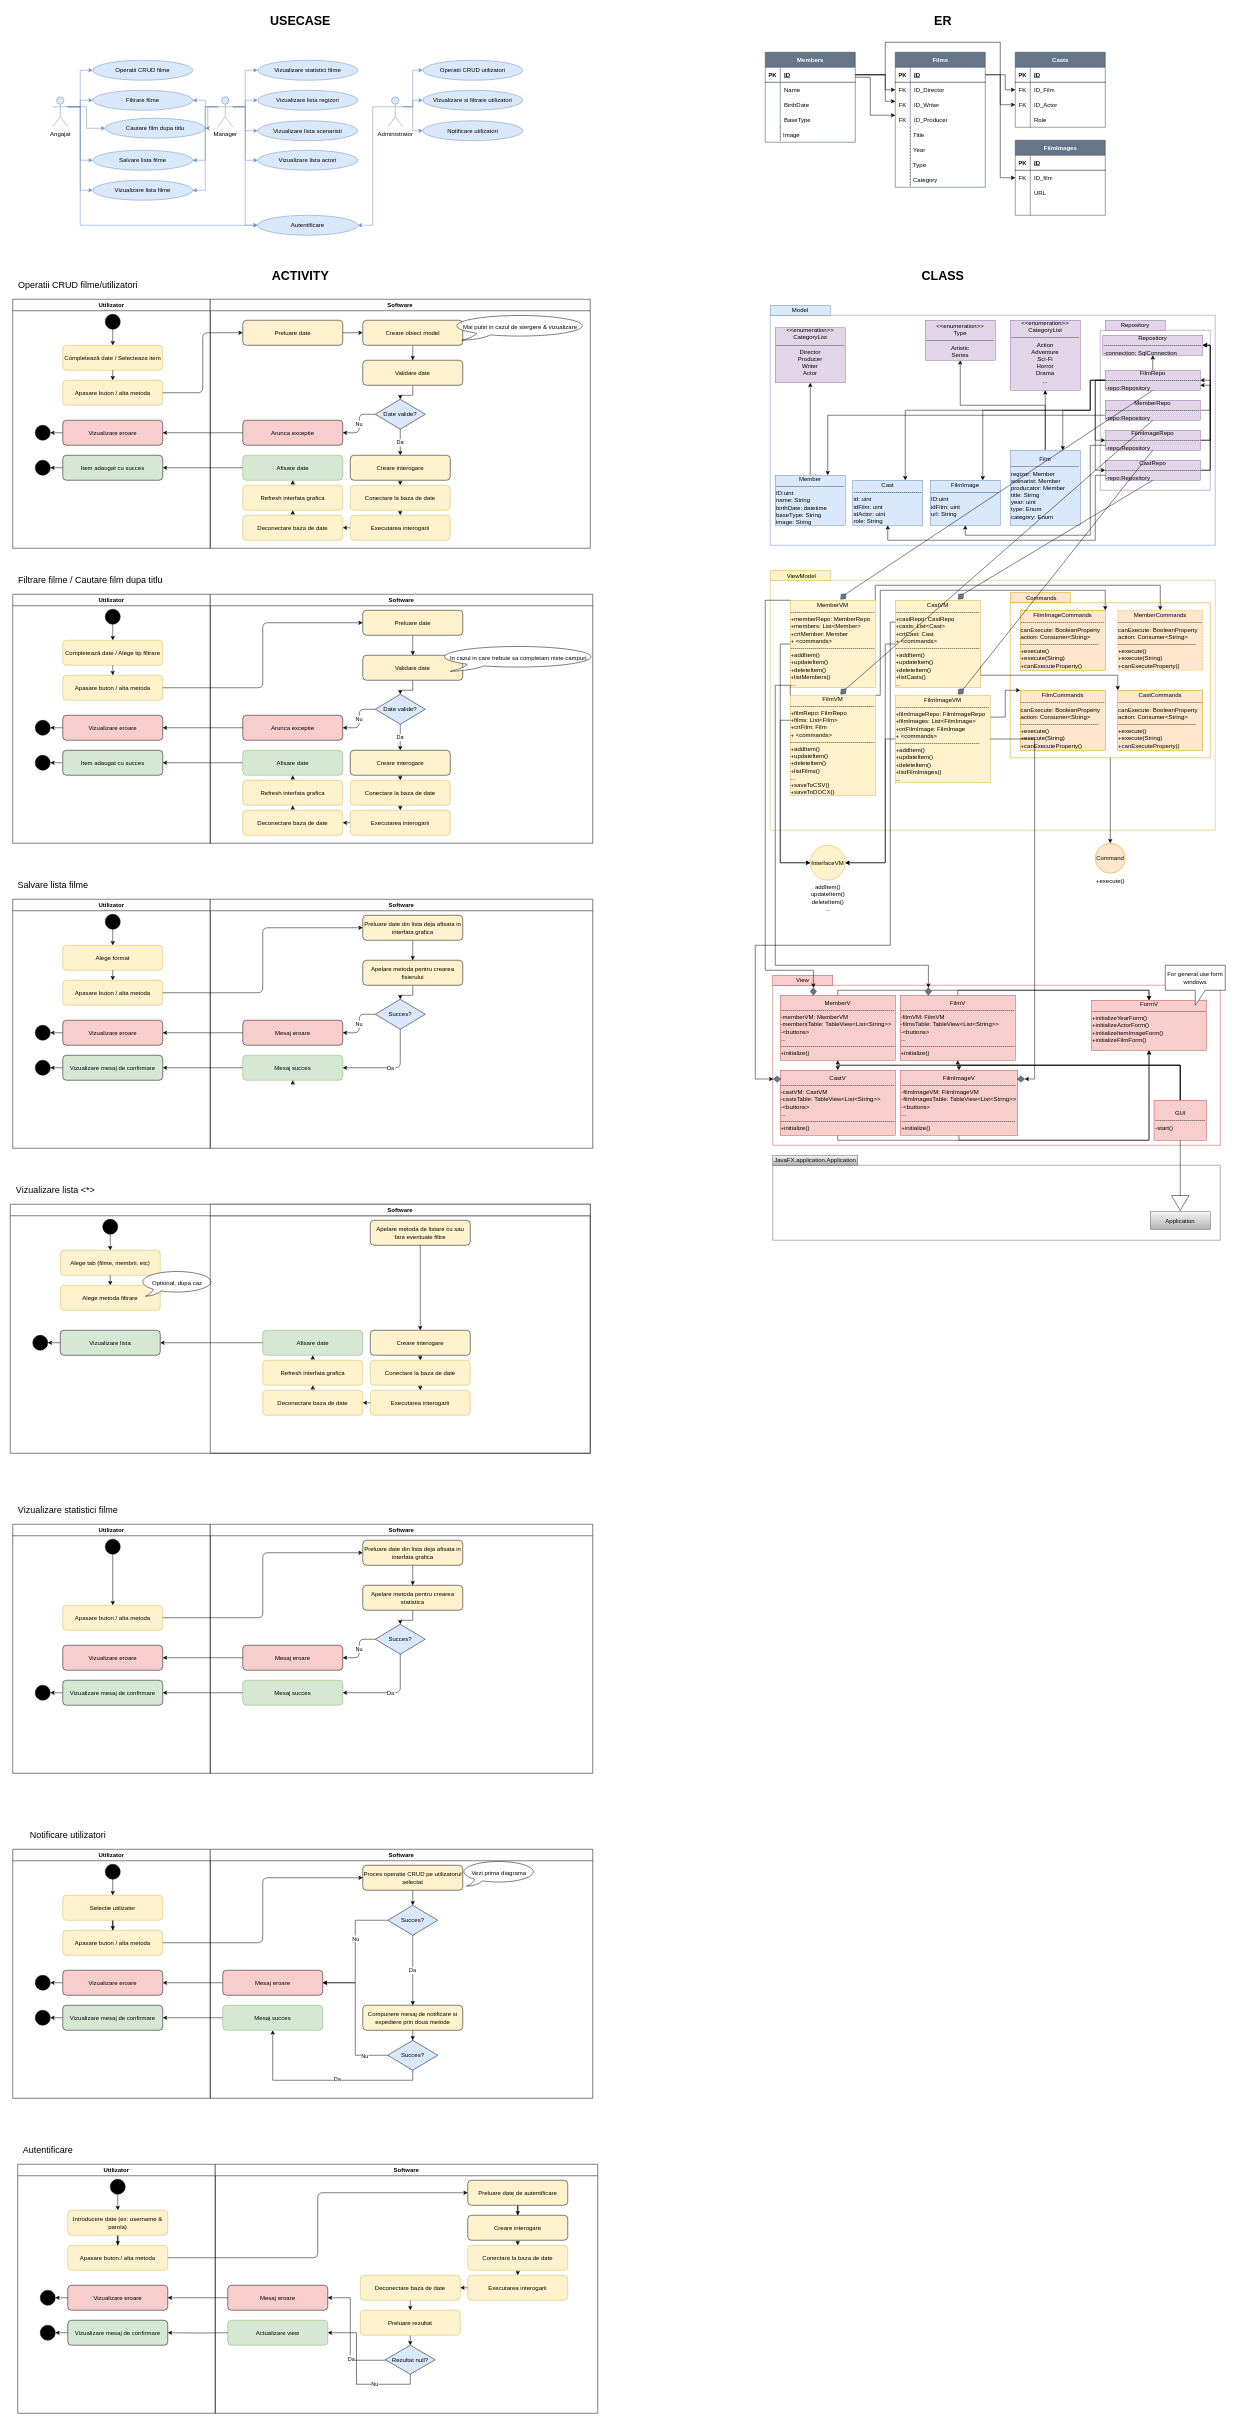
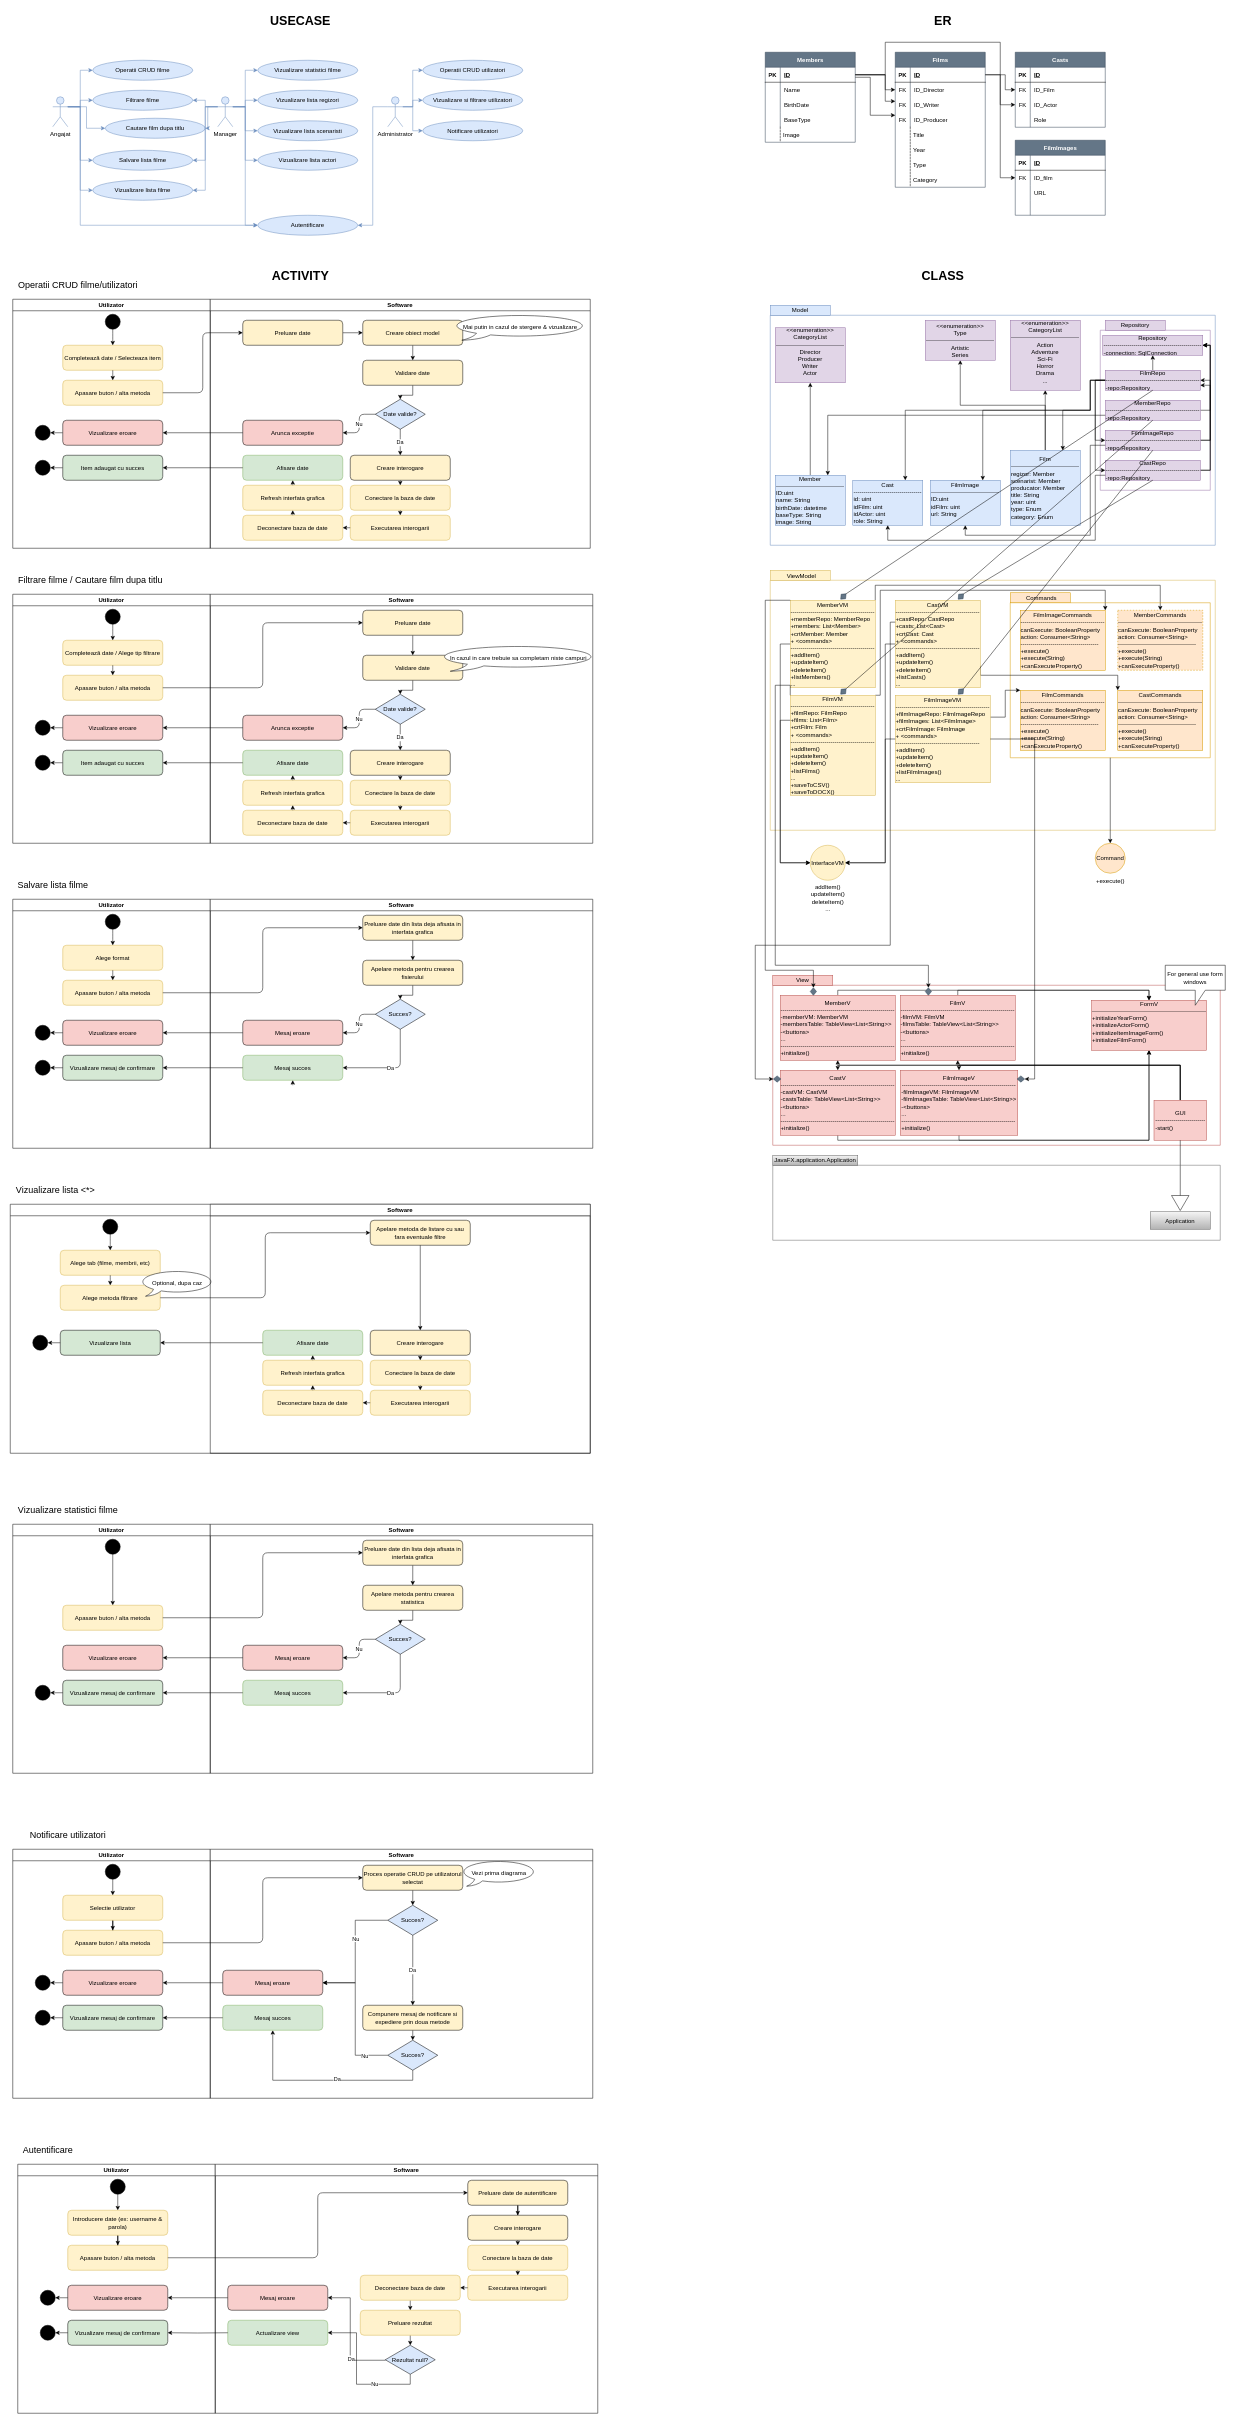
none -> (365, 1233)
